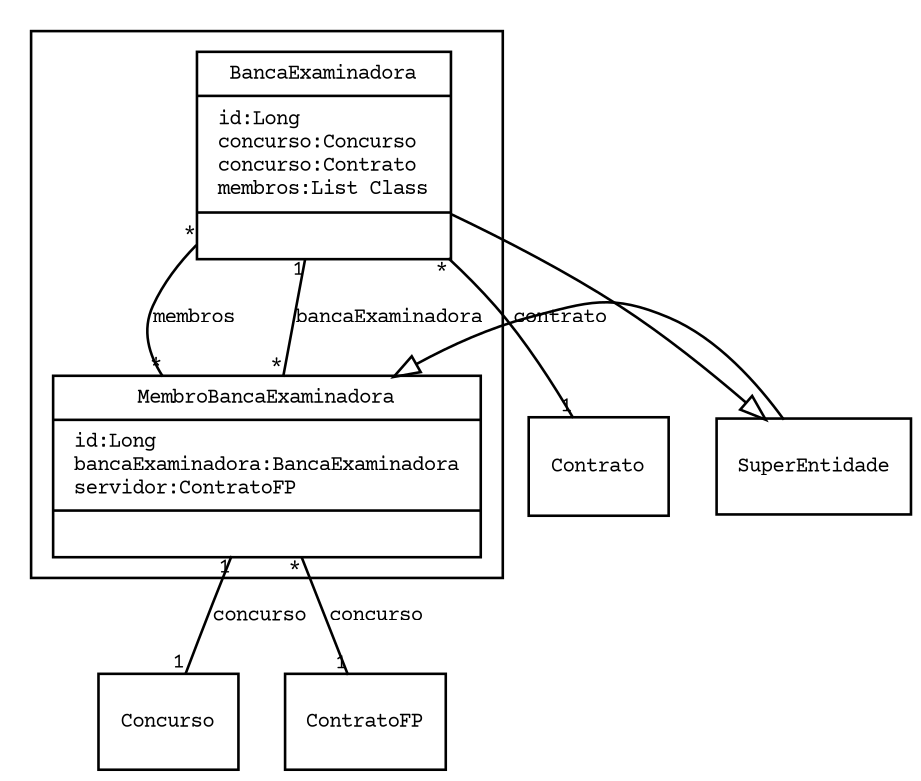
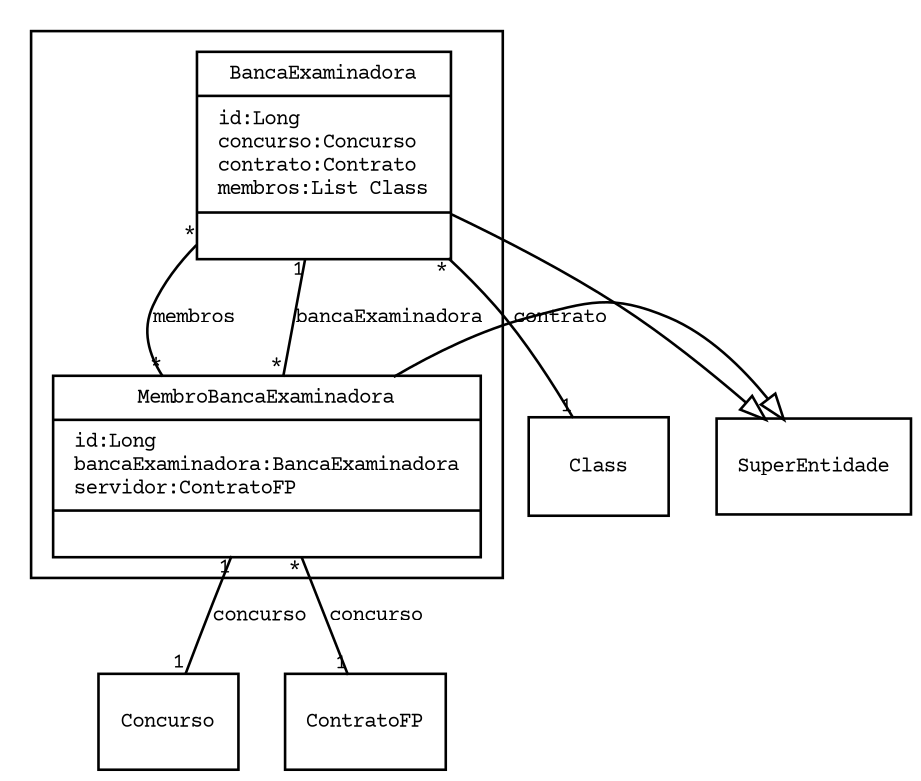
(317, 165) -> (317, 165)
(584, 304) -> (579, 305)
(599, 466) -> (599, 466)
